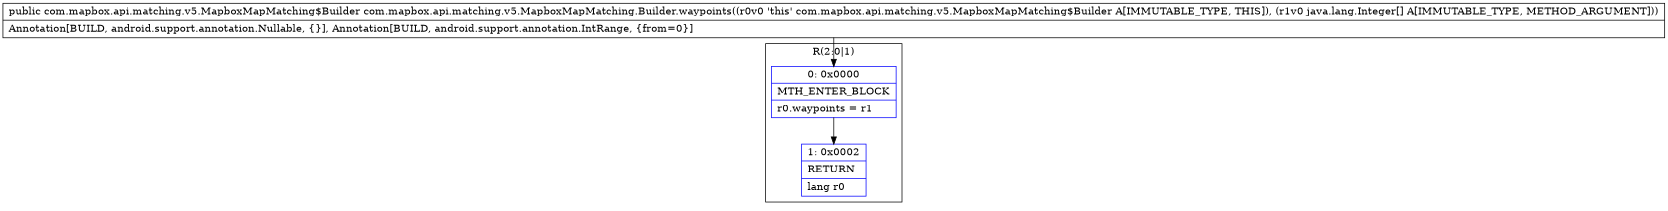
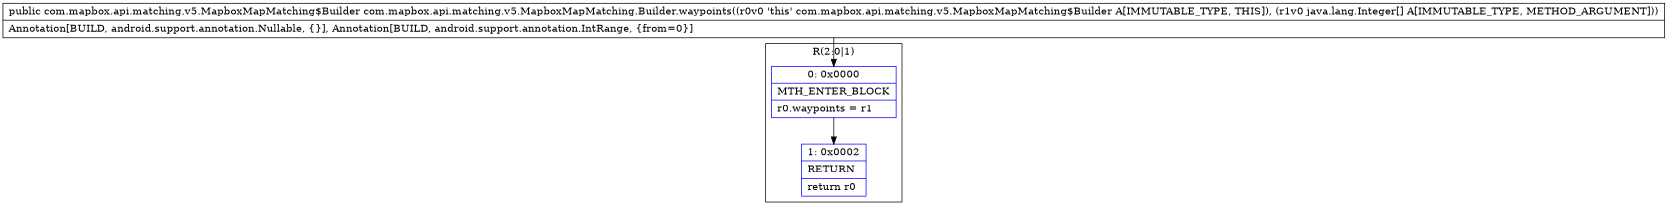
(826, 187) -> (832, 187)
